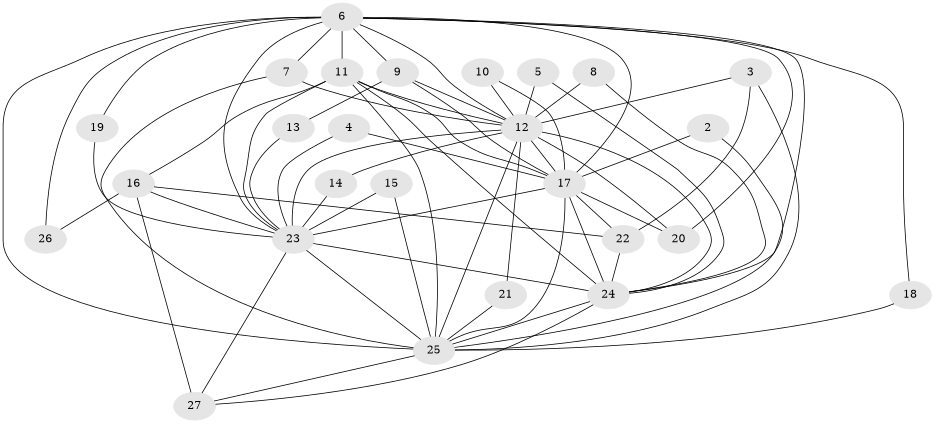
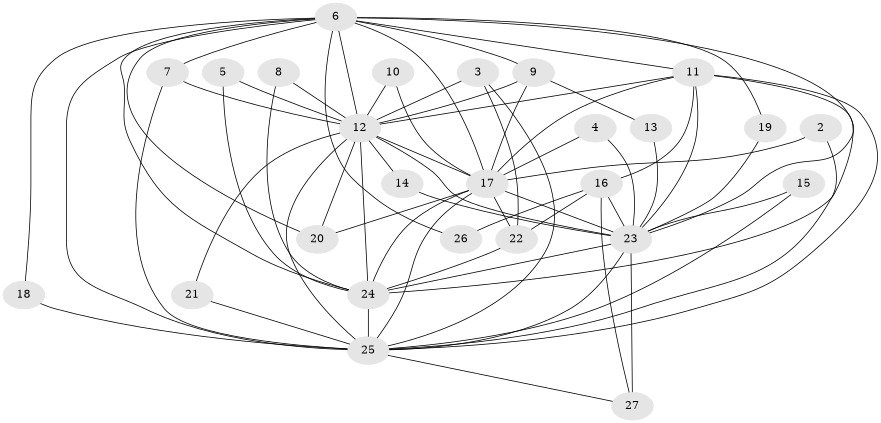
(411, 378) -> none
